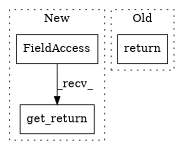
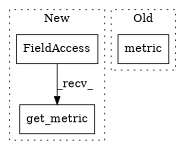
(143, 49) -> (143, 49)
(57, 119) -> (57, 119)
